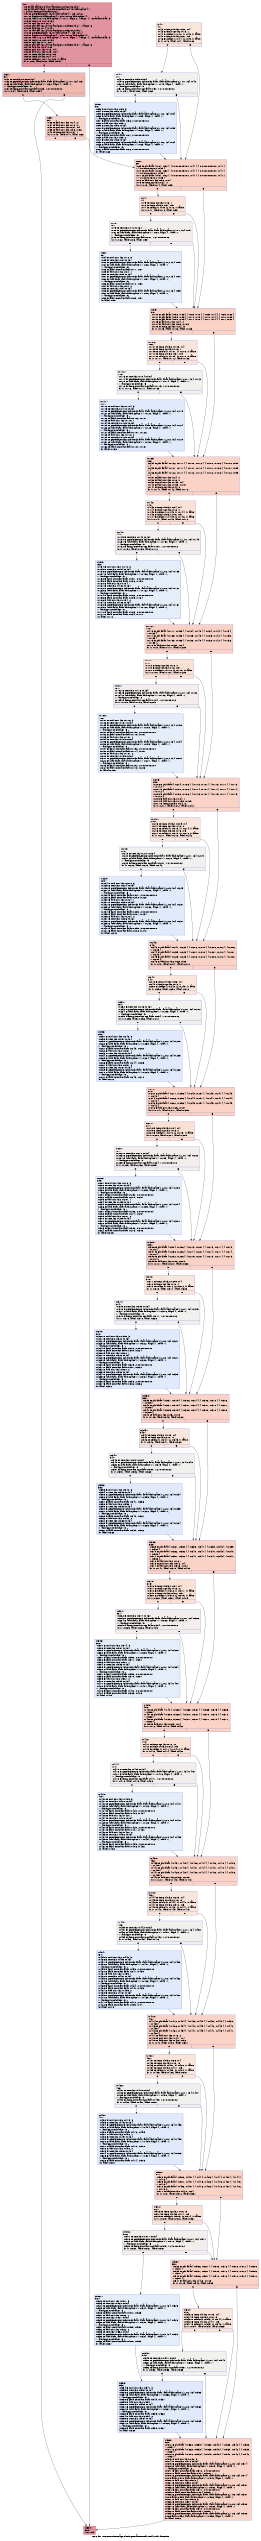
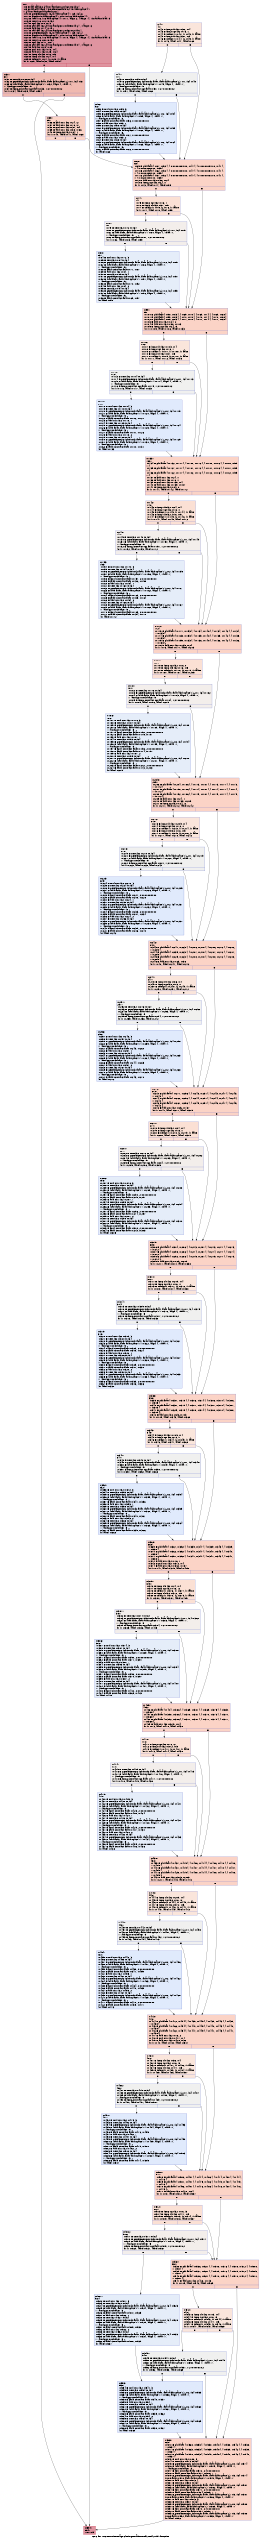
(205, 724) -> none
